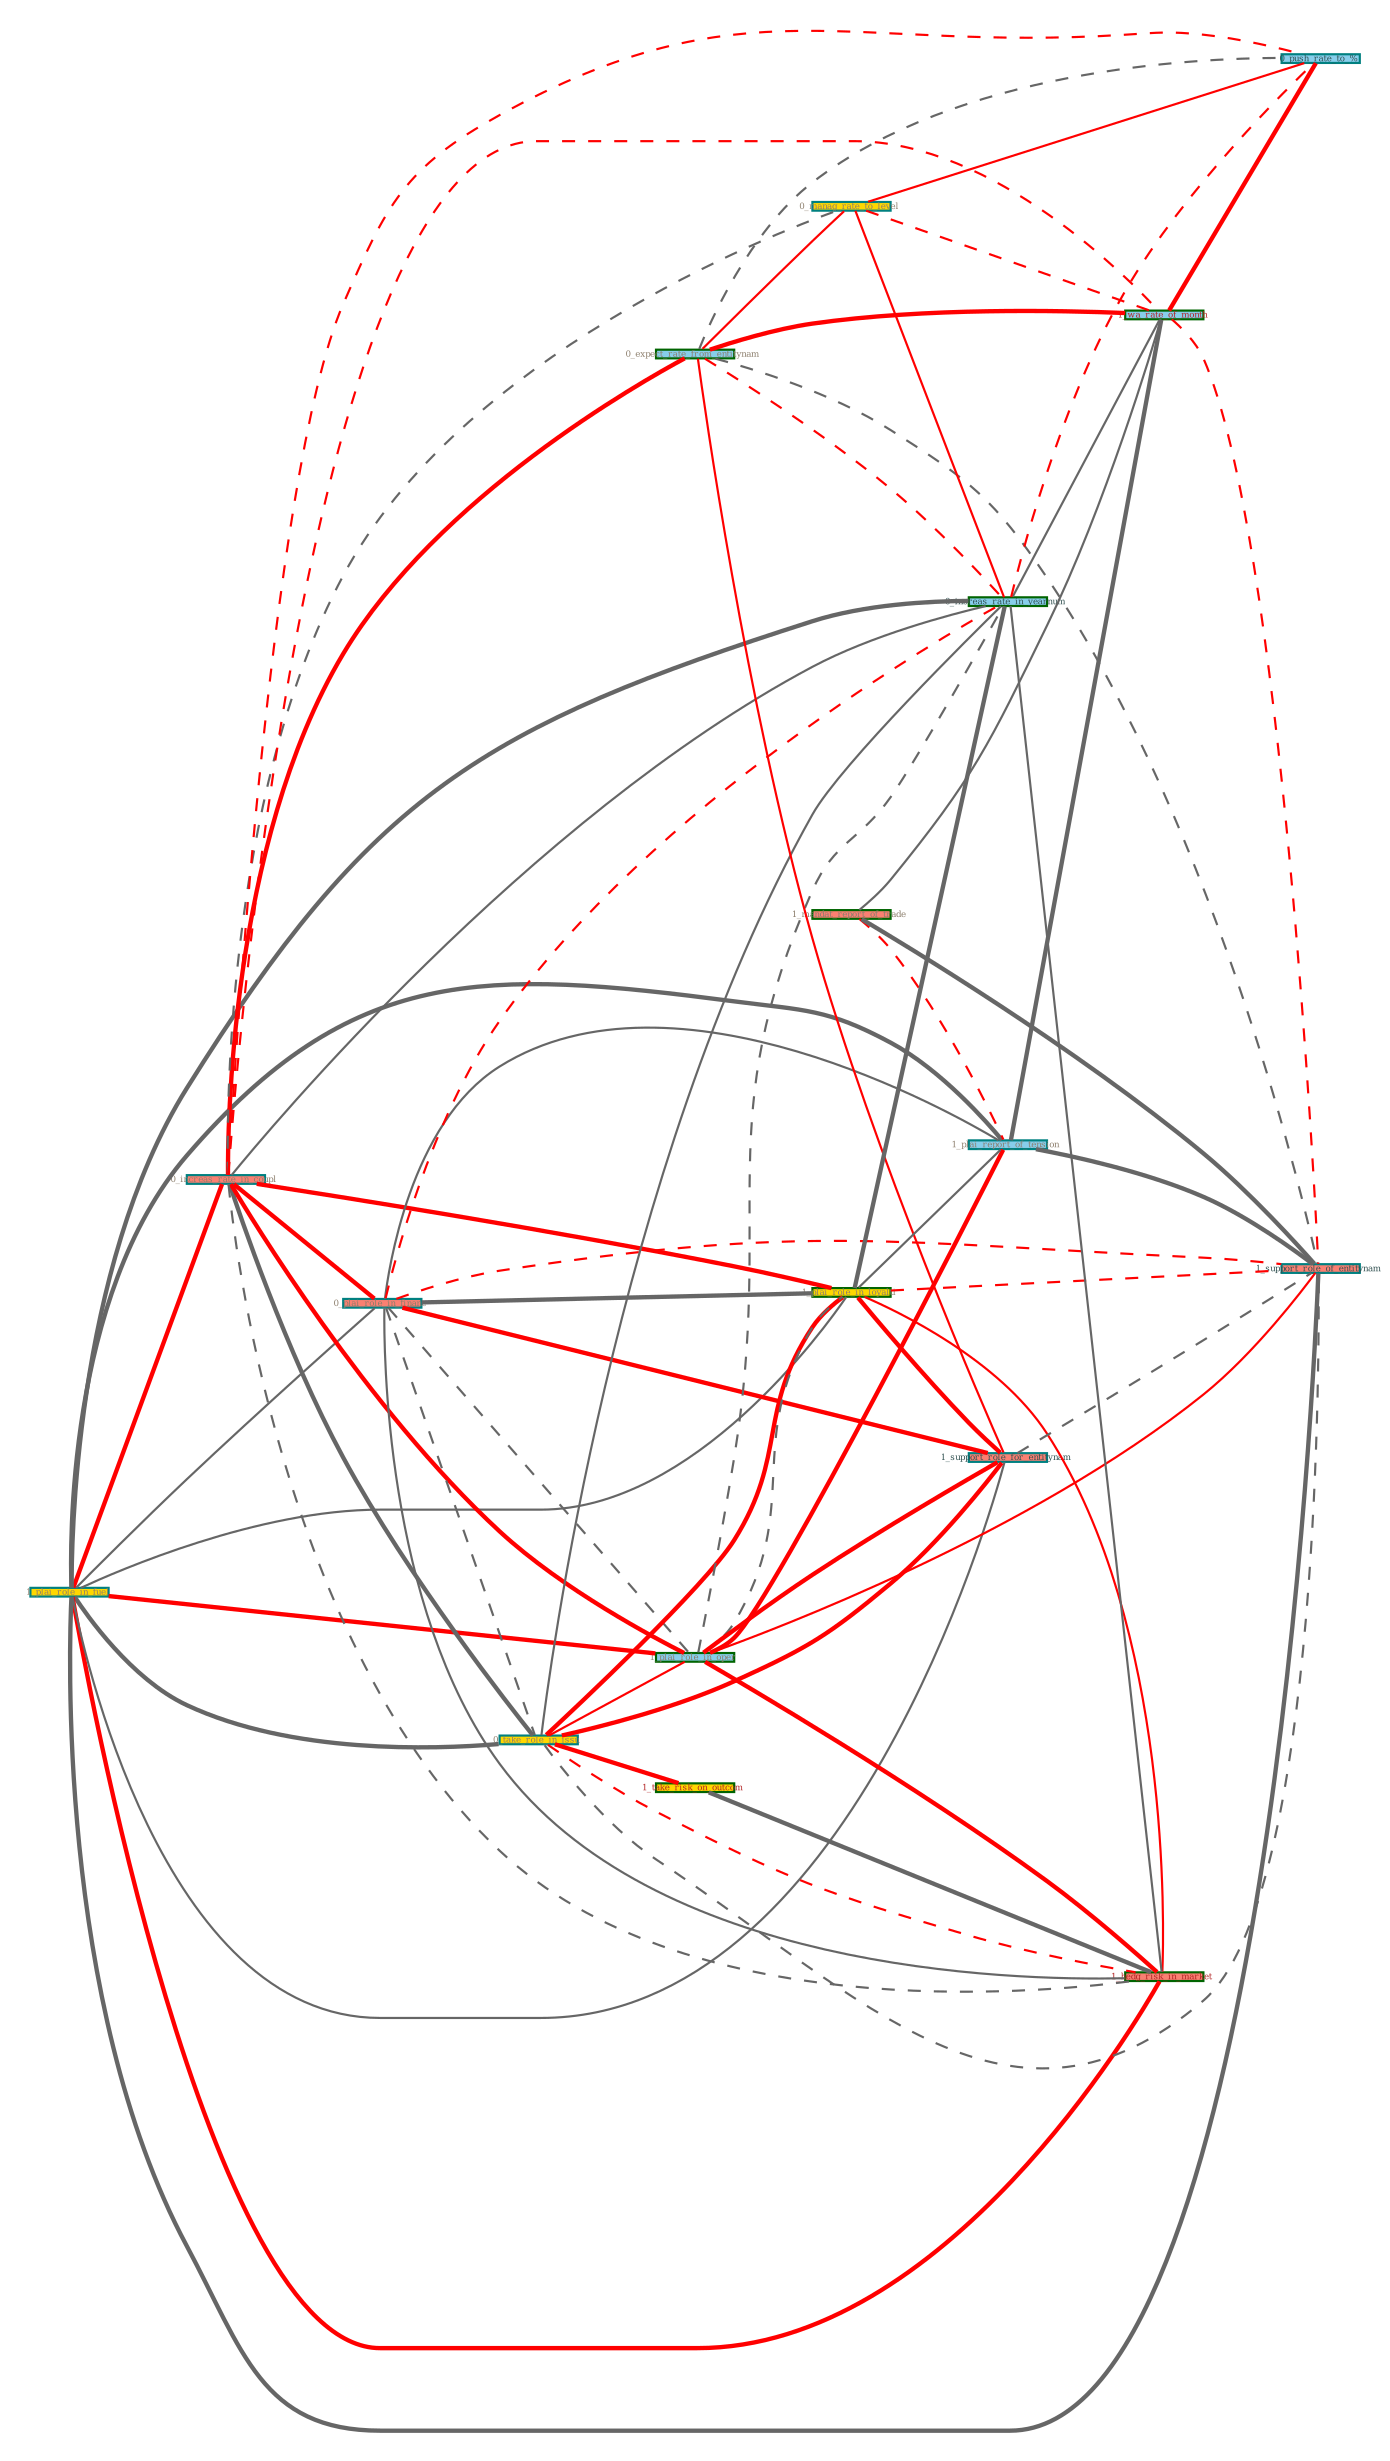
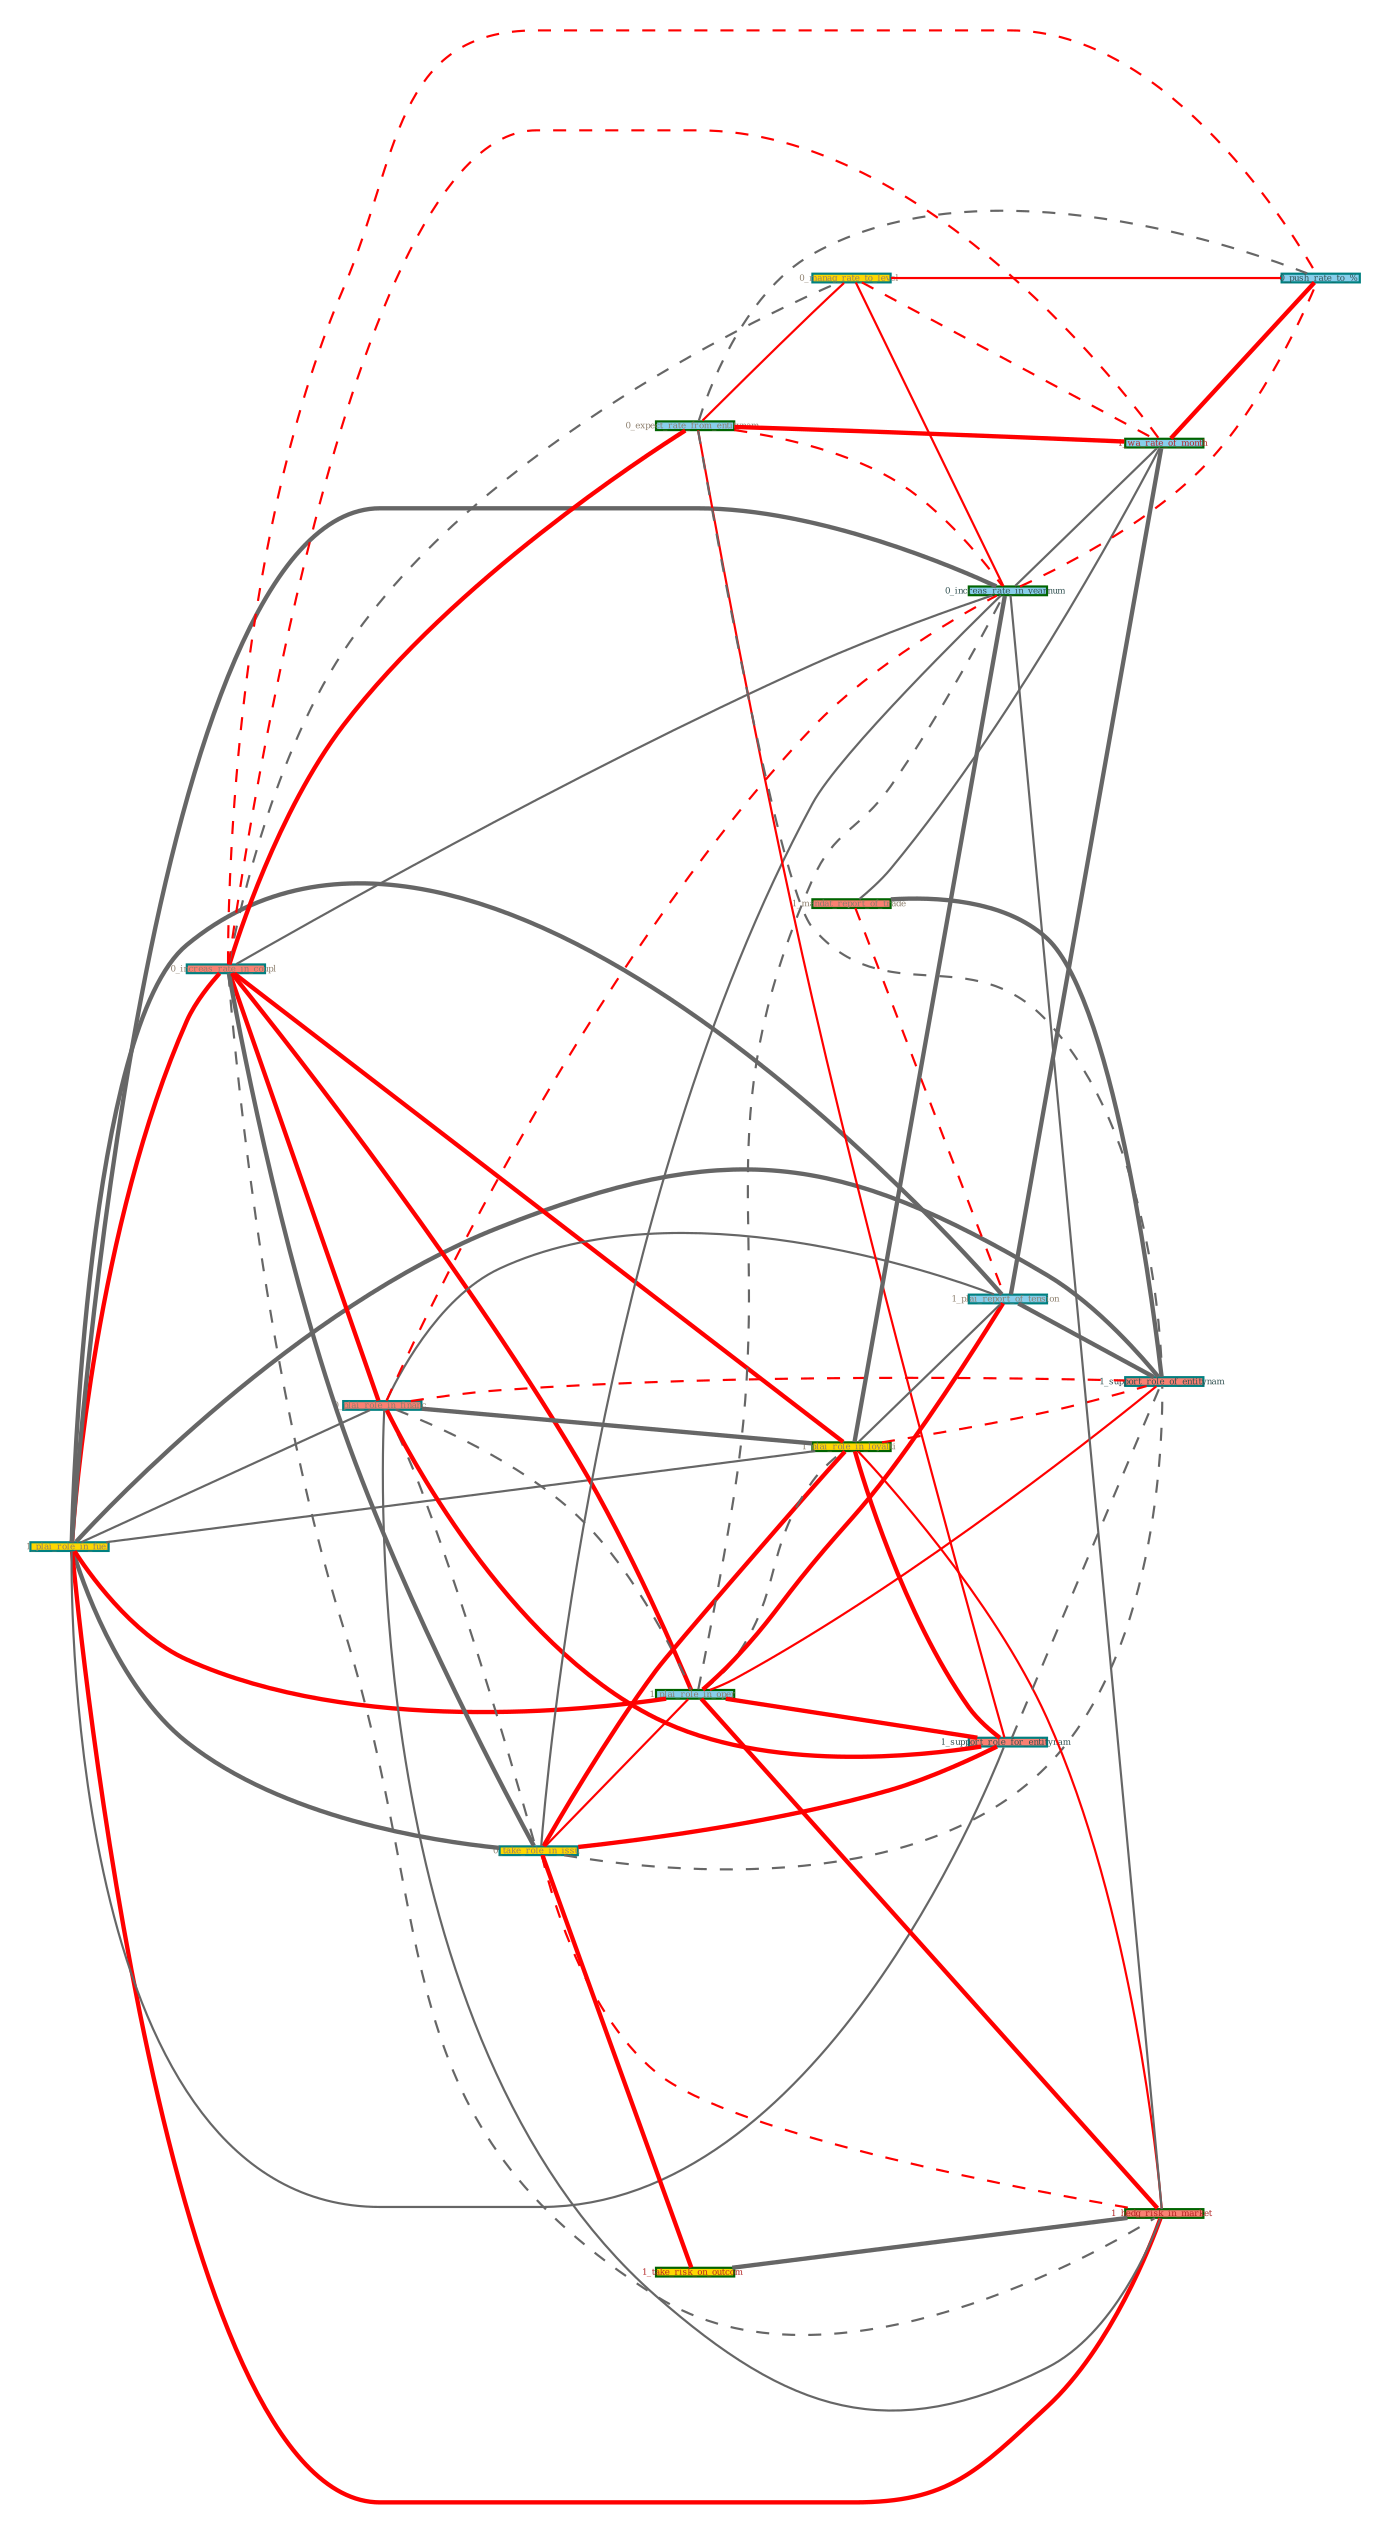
(1281, 783) -> none
